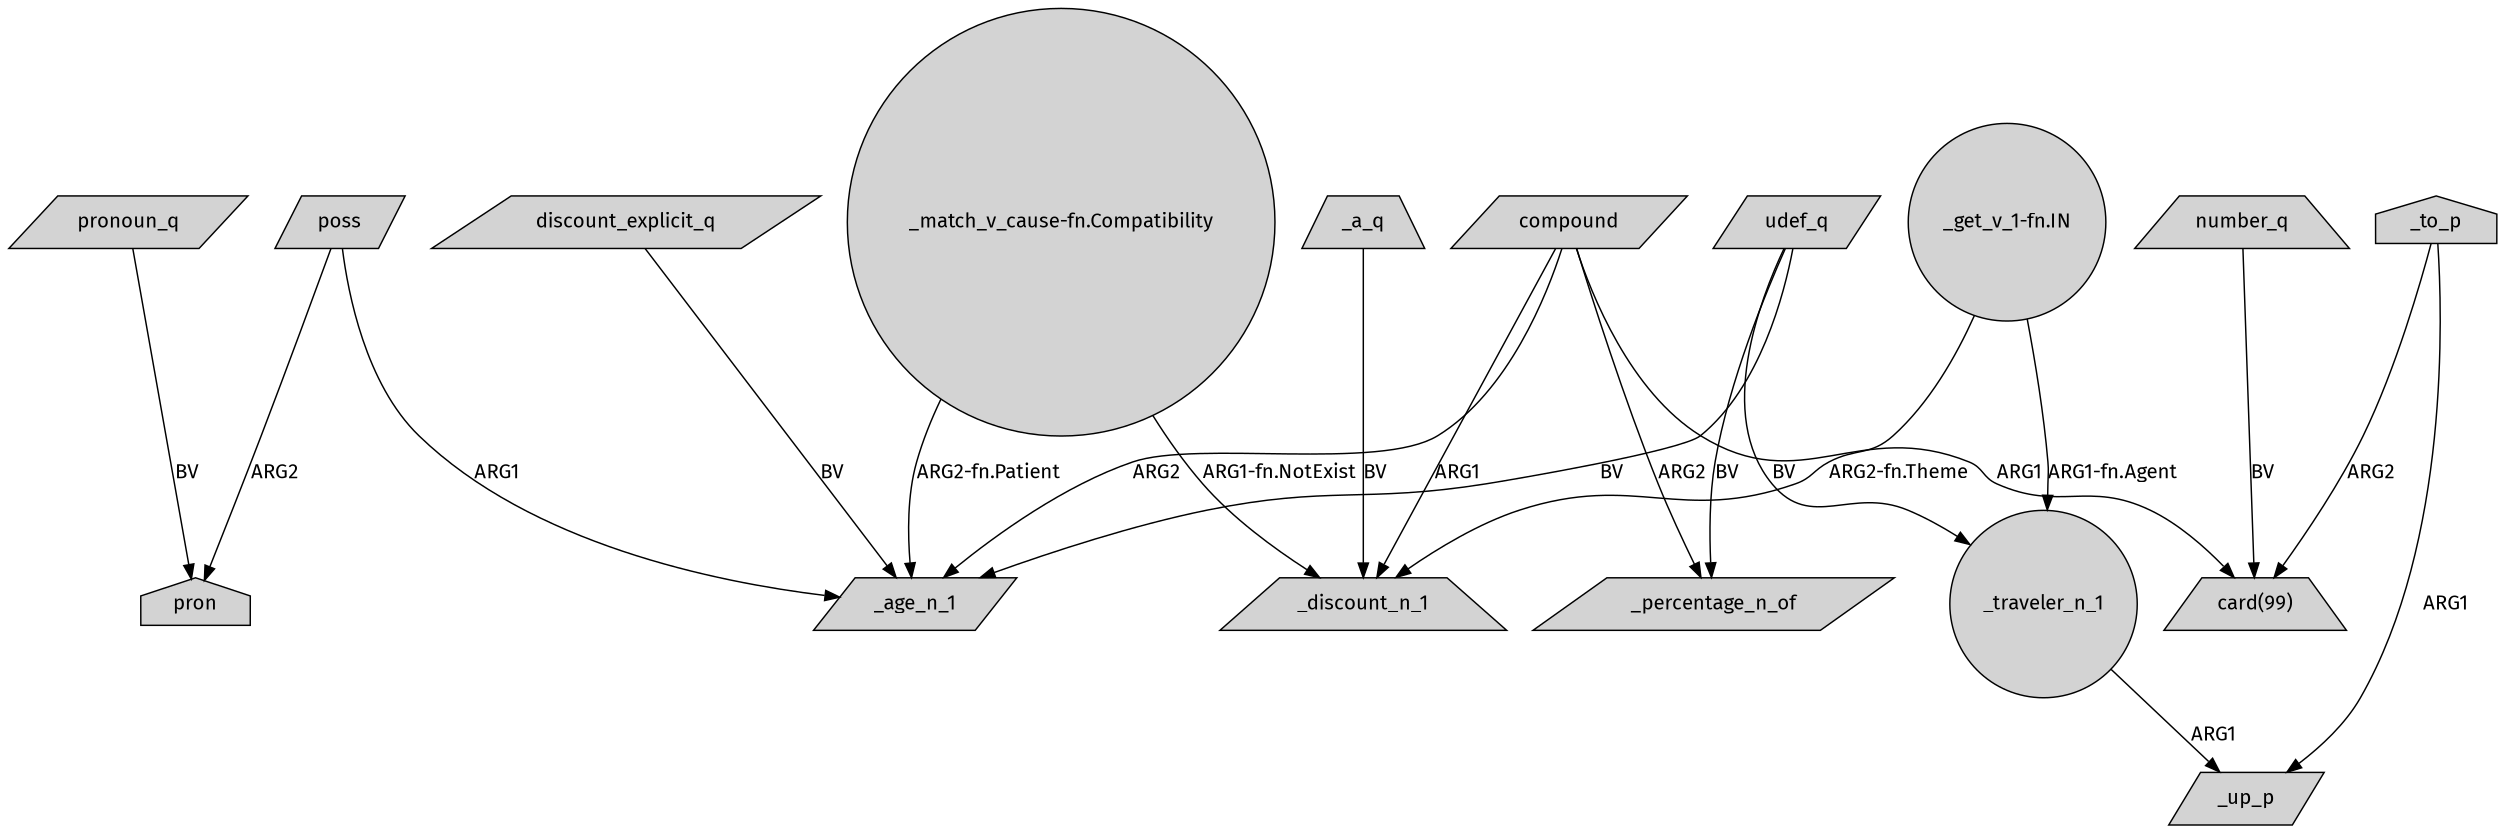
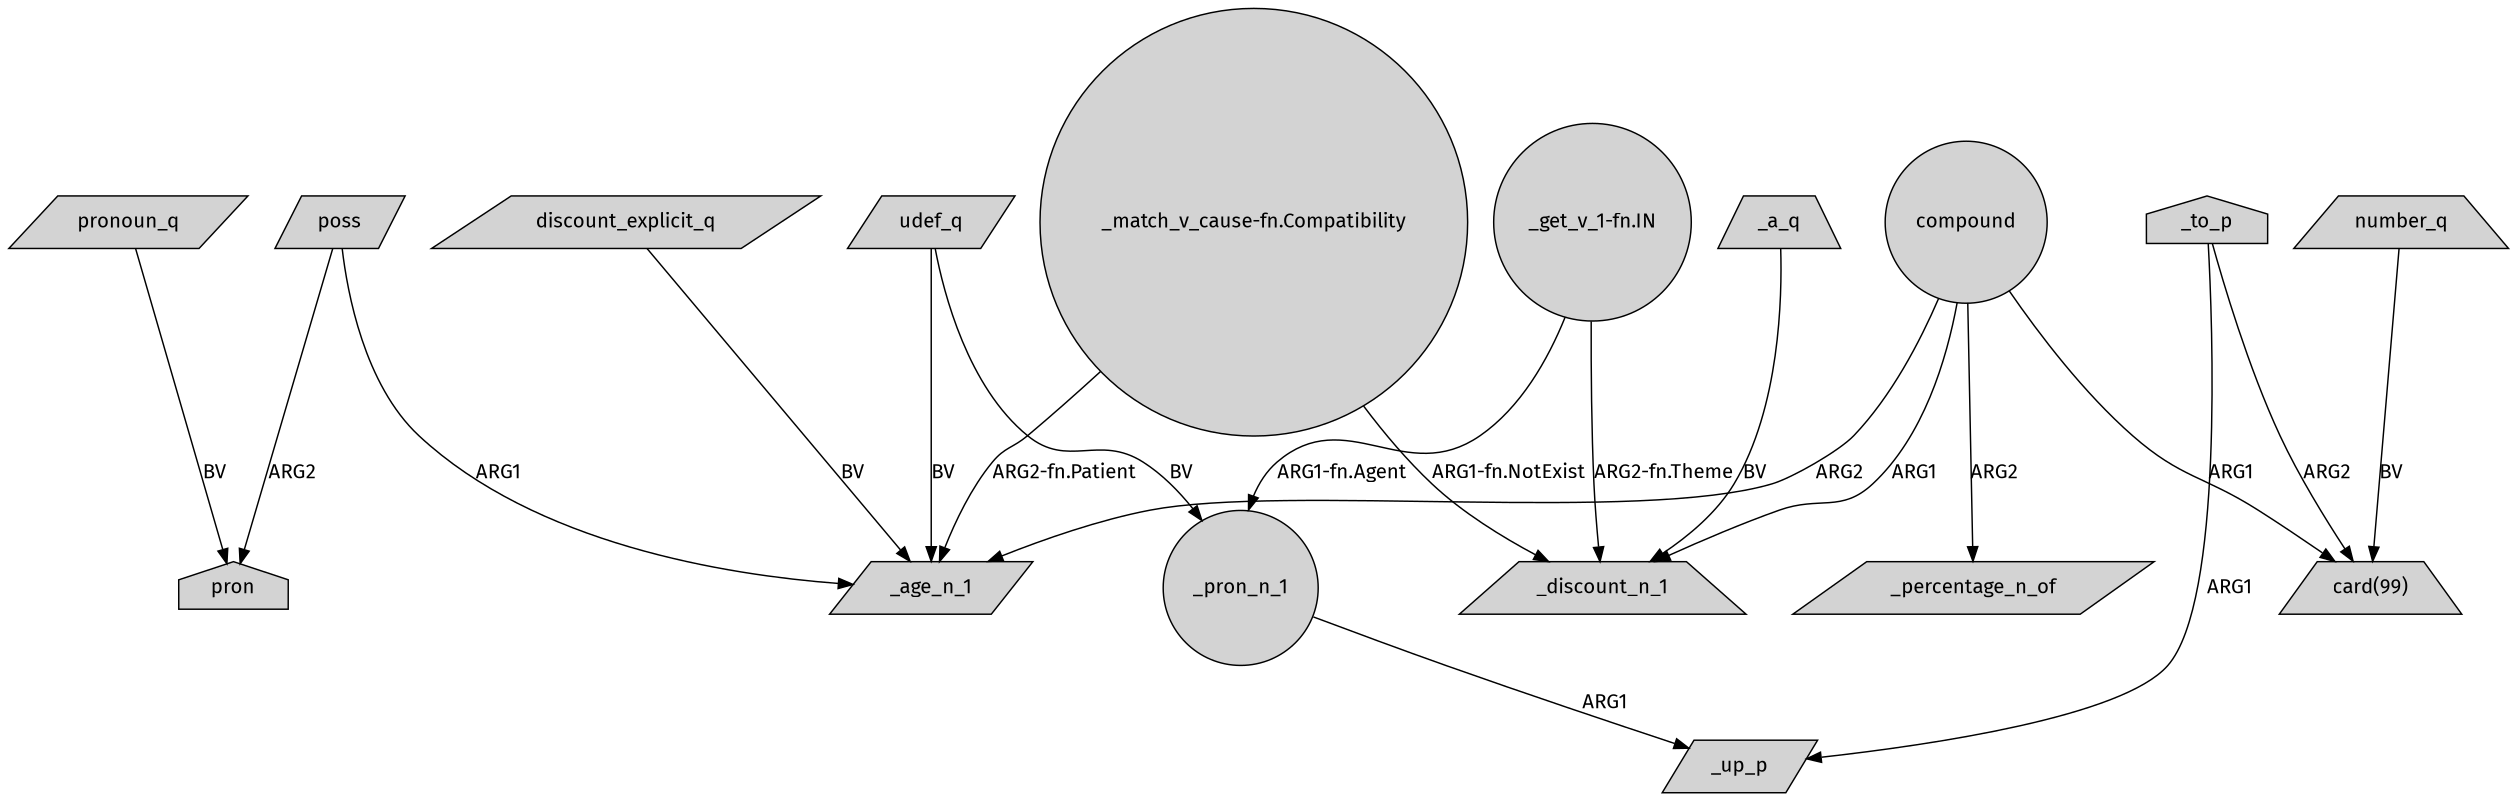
(1569, 222) -> (1966, 222)
(1736, 378) -> none
(2044, 604) -> (1241, 588)
